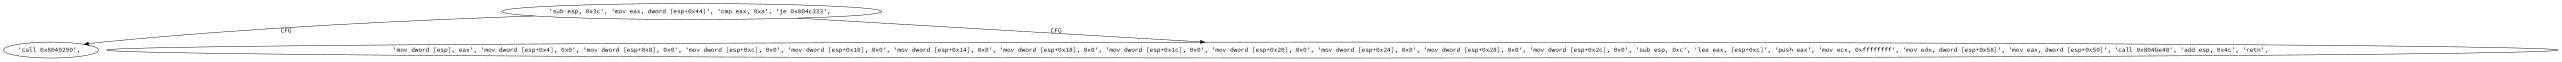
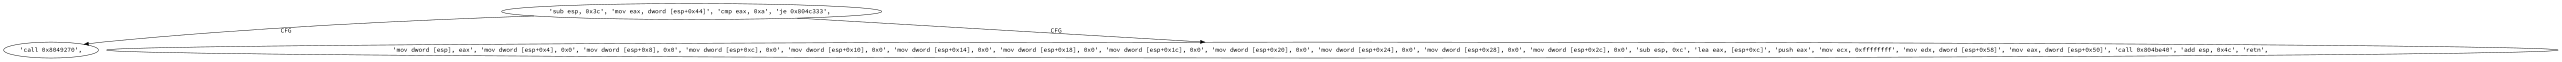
(51, 50) -> (51, 50)
